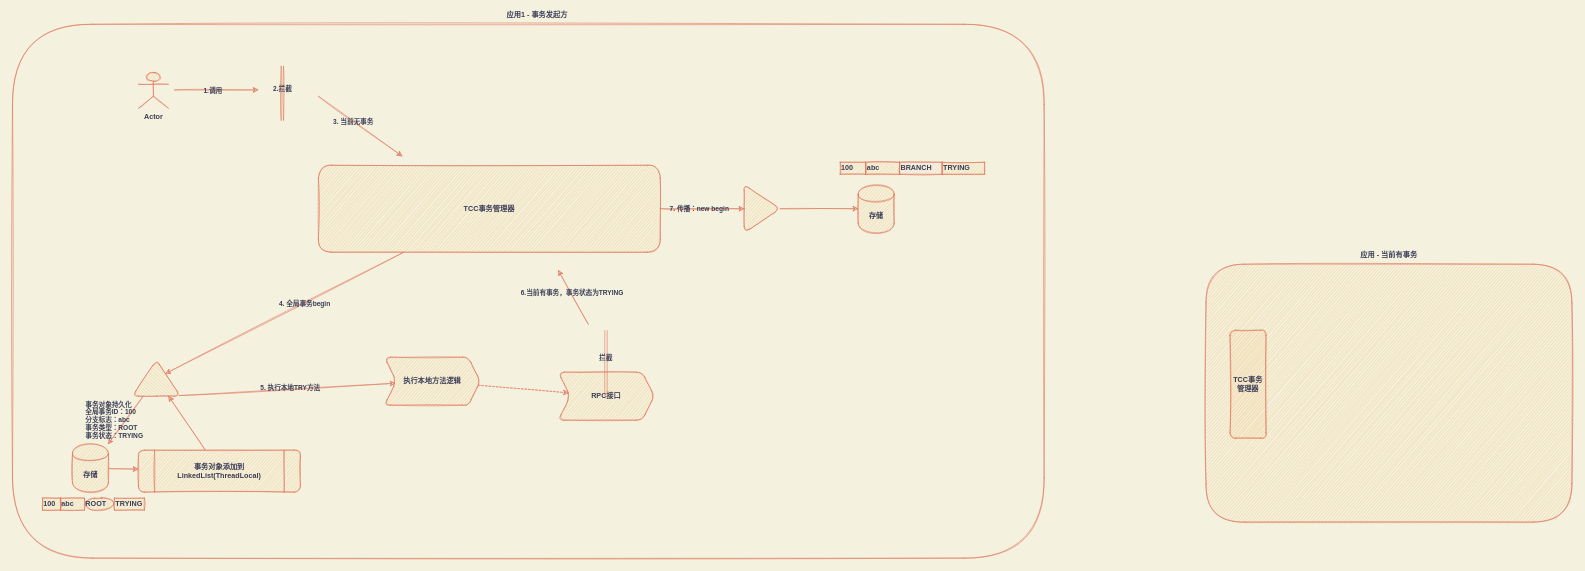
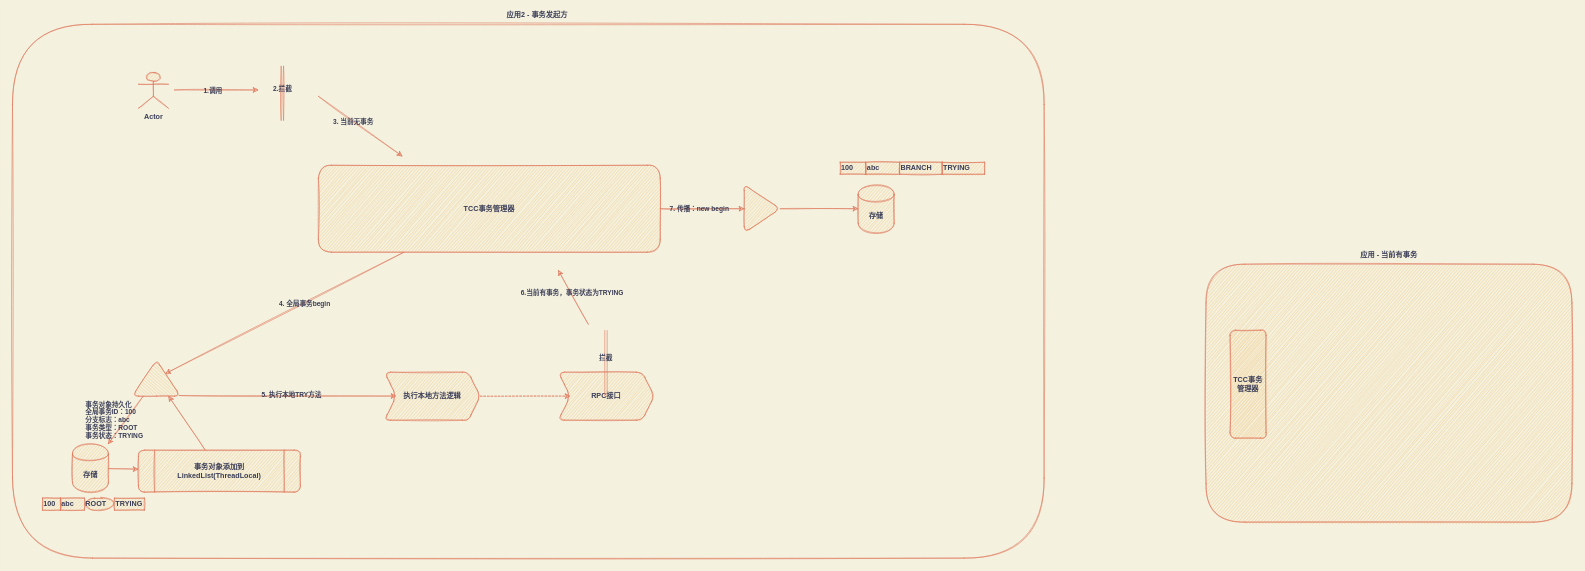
(537, 15) -> (537, 15)
(921, 168) -> (921, 168)
(432, 381) -> (432, 396)
